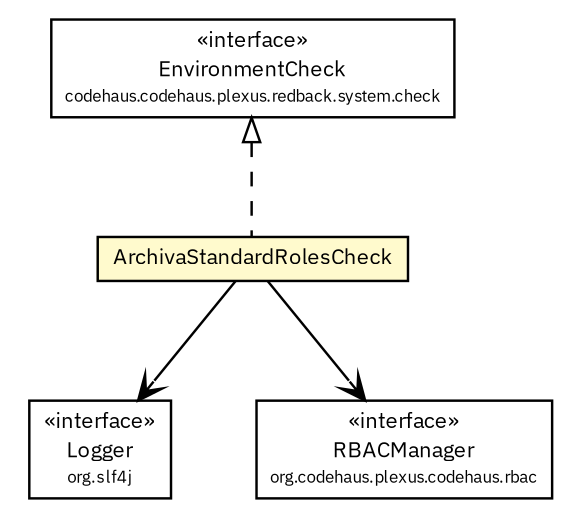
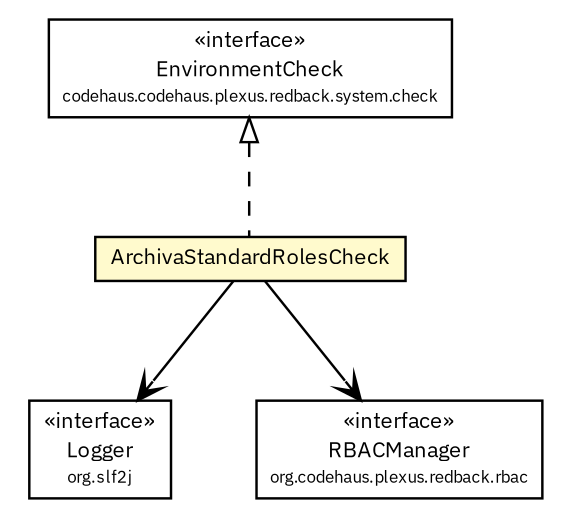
(100, 478) -> (100, 478)
(404, 478) -> (399, 478)
